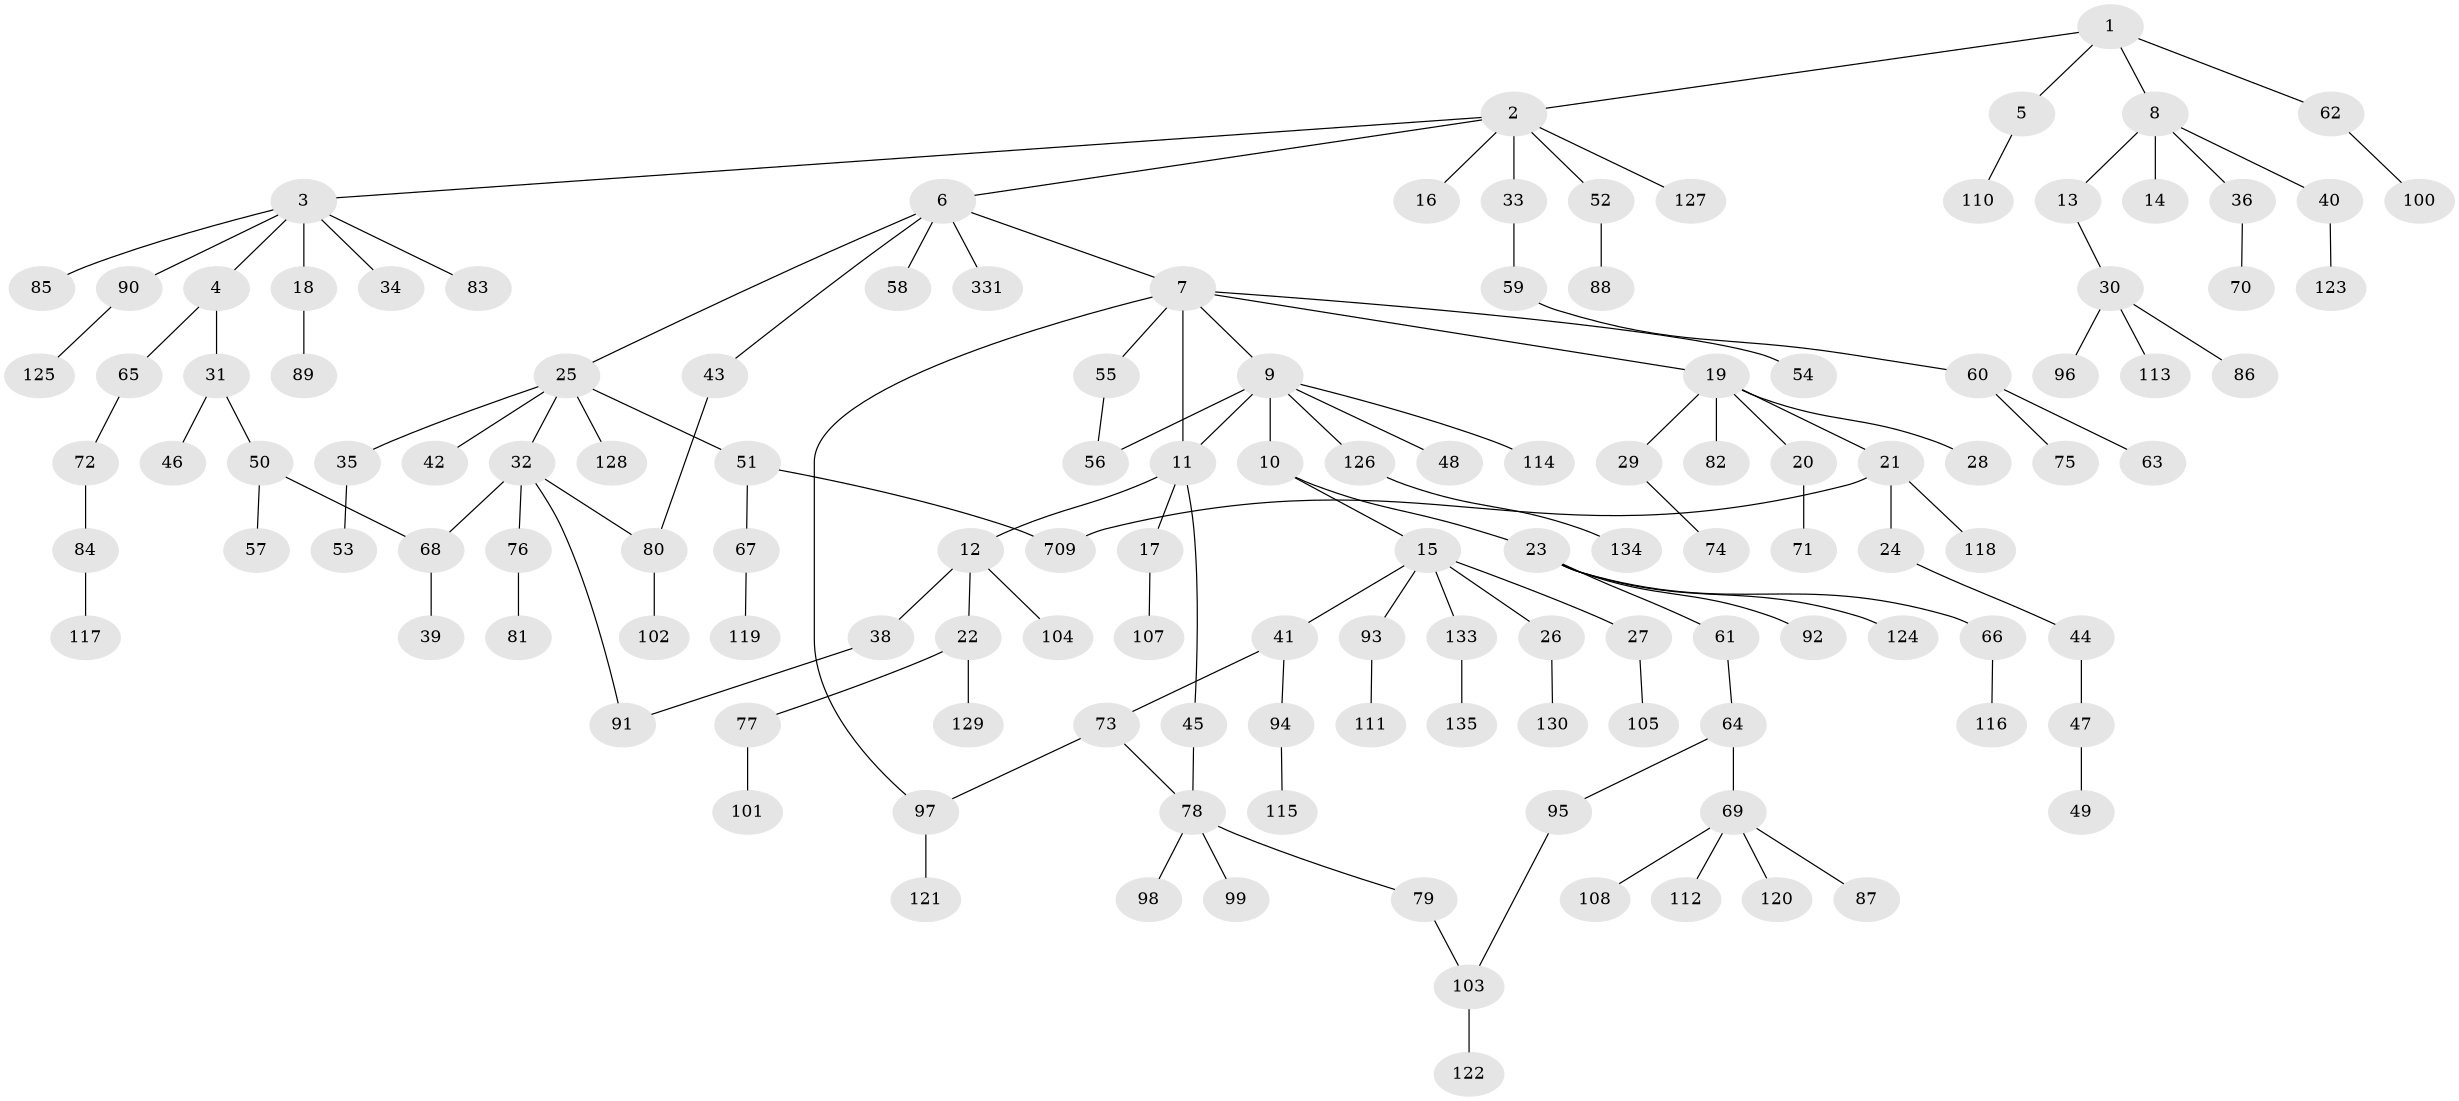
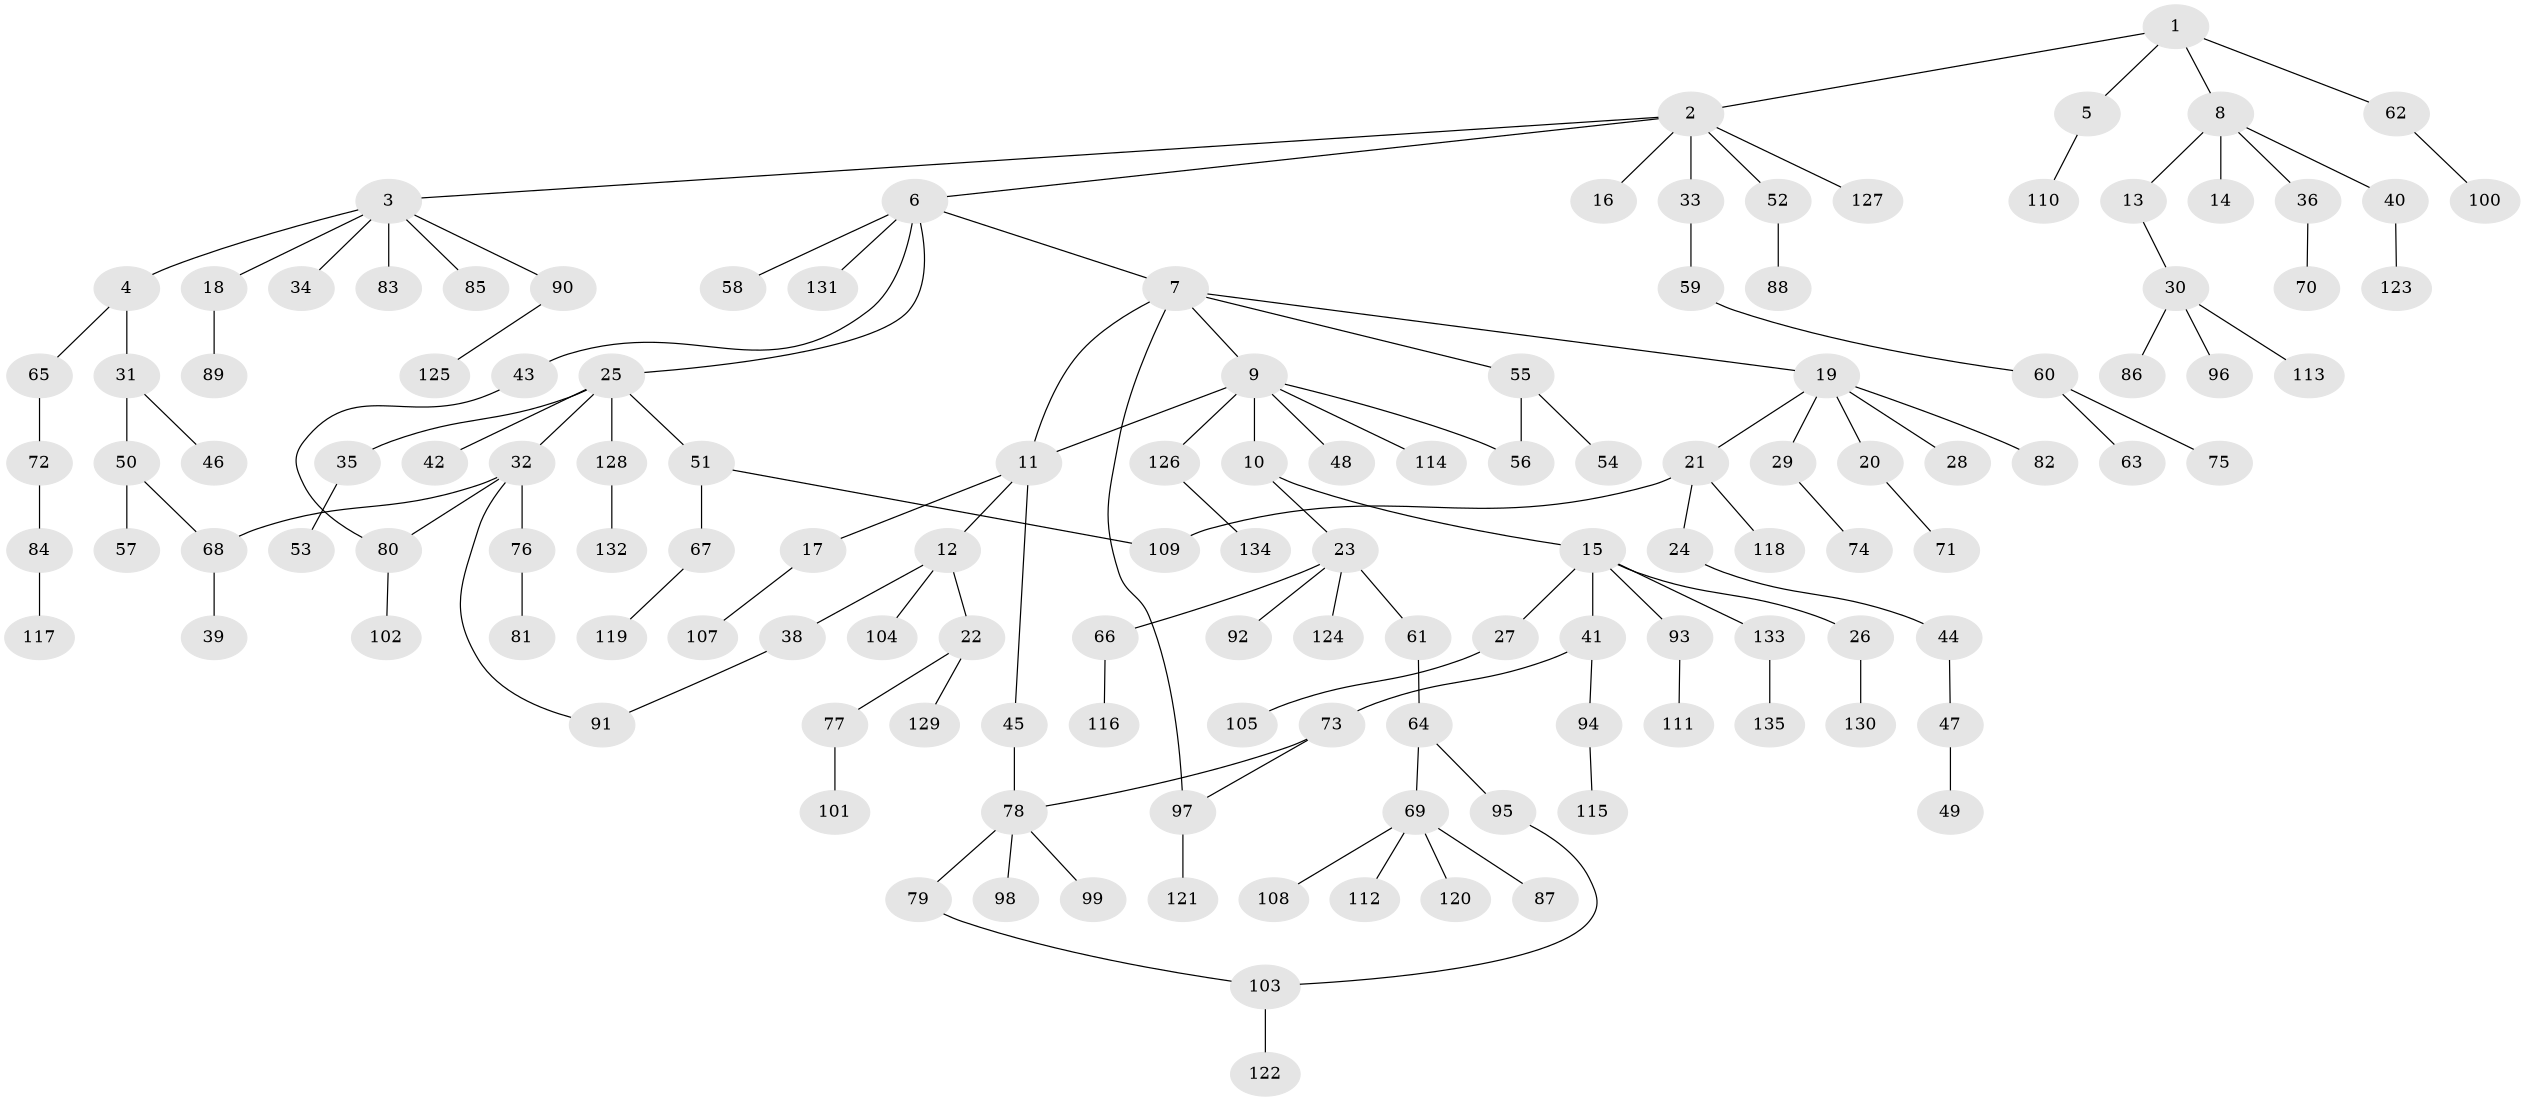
(988, 289) -> (823, 289)
(1499, 316) -> (1565, 419)
none -> (612, 550)
(1060, 550) -> (1165, 550)
